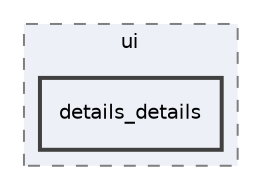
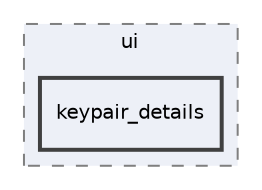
(131, 114) -> (131, 114)
